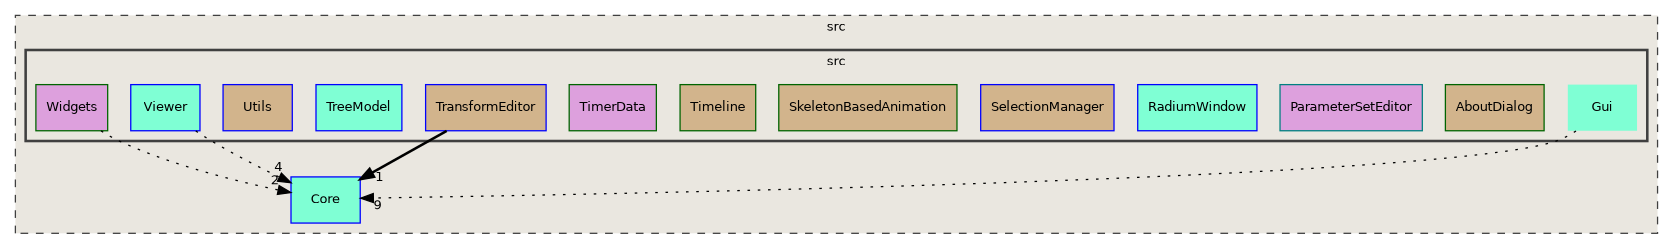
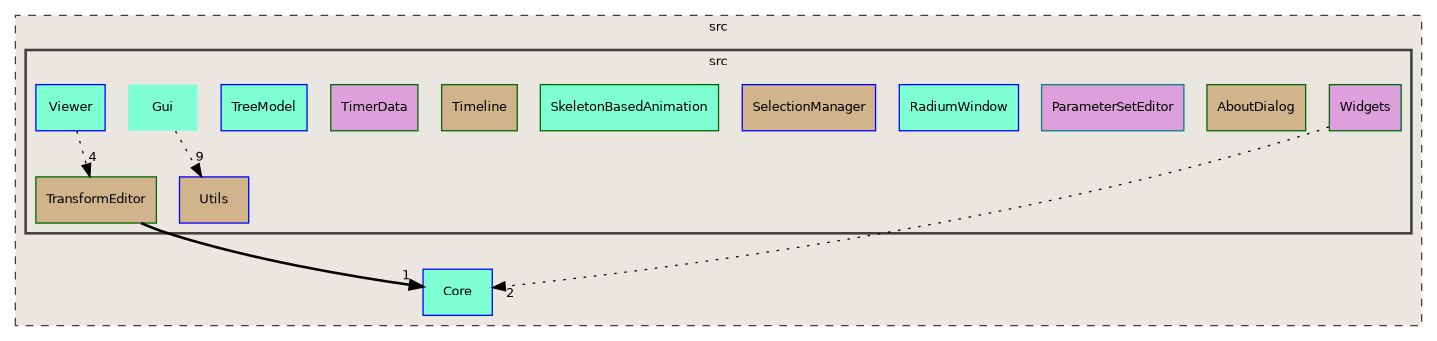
(486, 108) -> (96, 200)
(868, 108) -> (629, 108)
(237, 155) -> (82, 148)
(977, 184) -> (185, 148)
